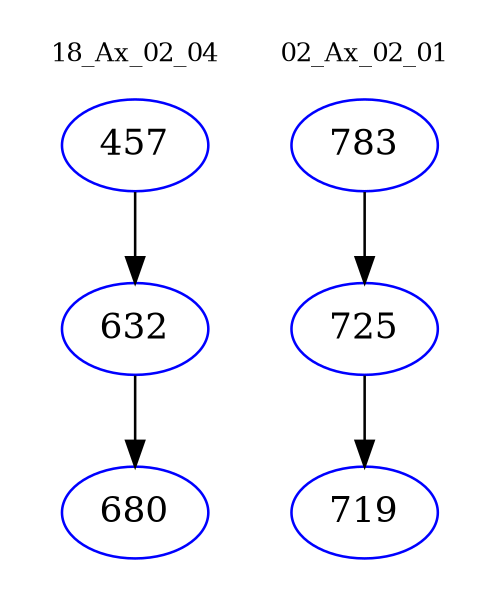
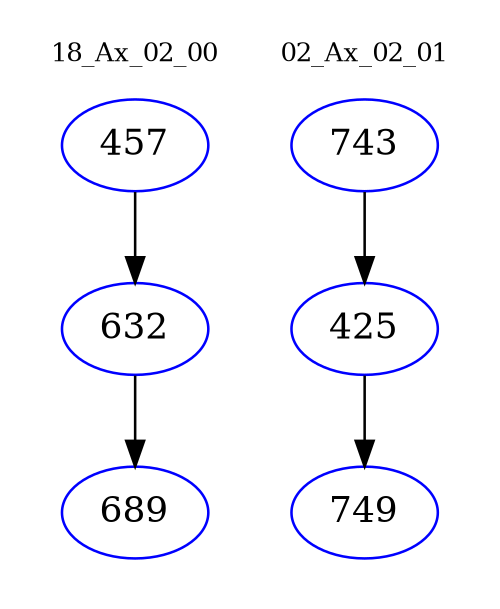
(135, 55) -> (135, 55)
(365, 145) -> (365, 145)
(365, 329) -> (365, 329)
(135, 513) -> (135, 513)
(365, 513) -> (365, 513)
